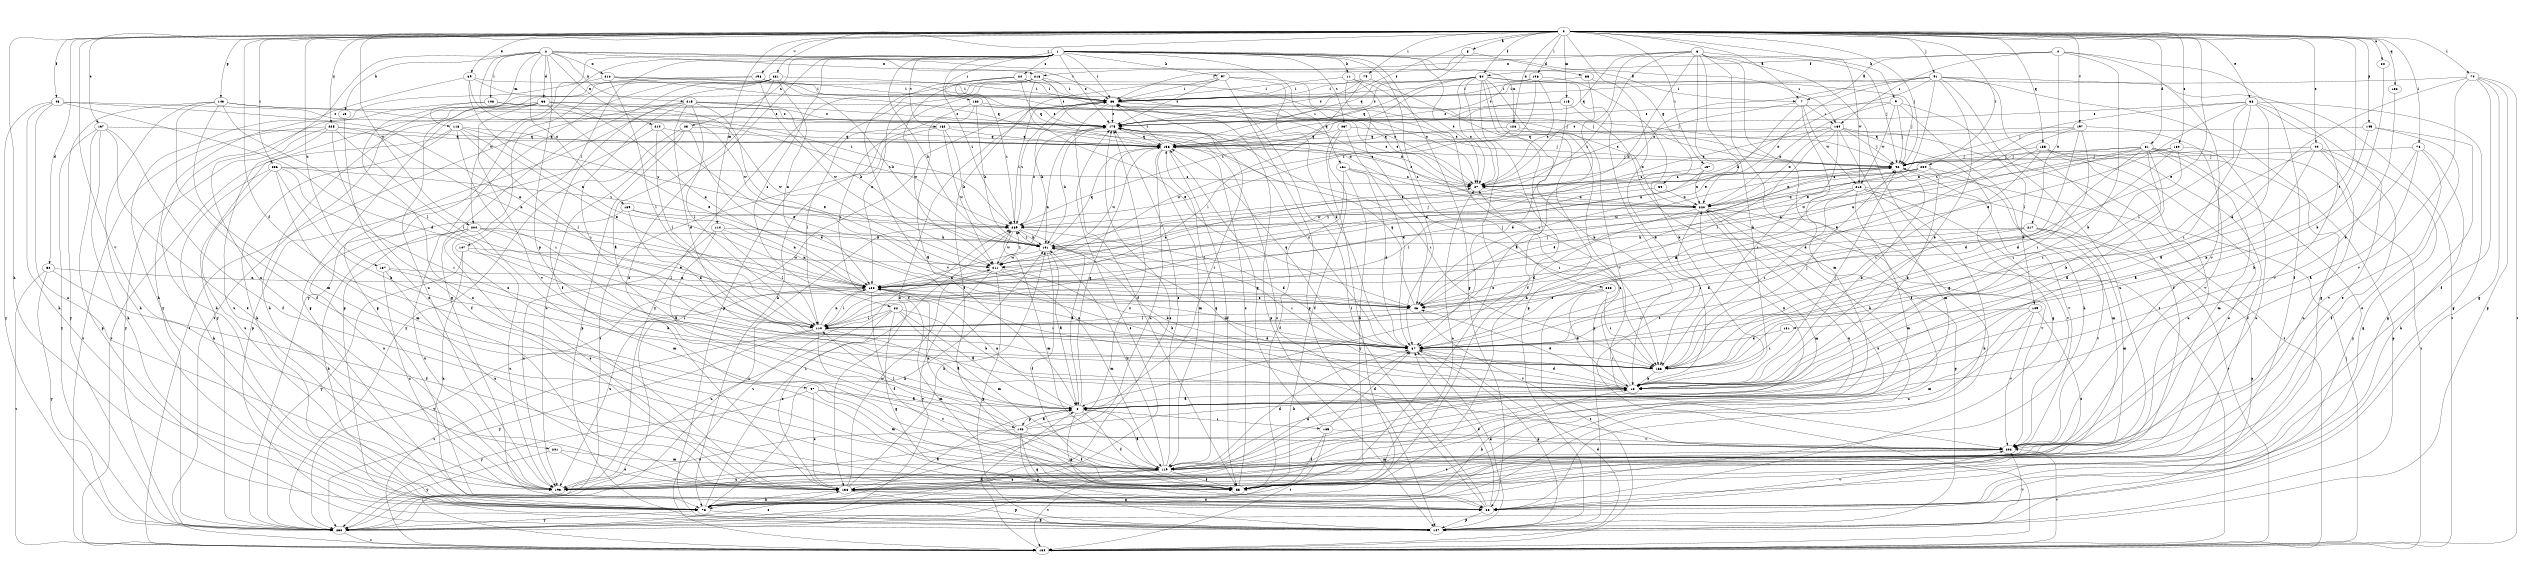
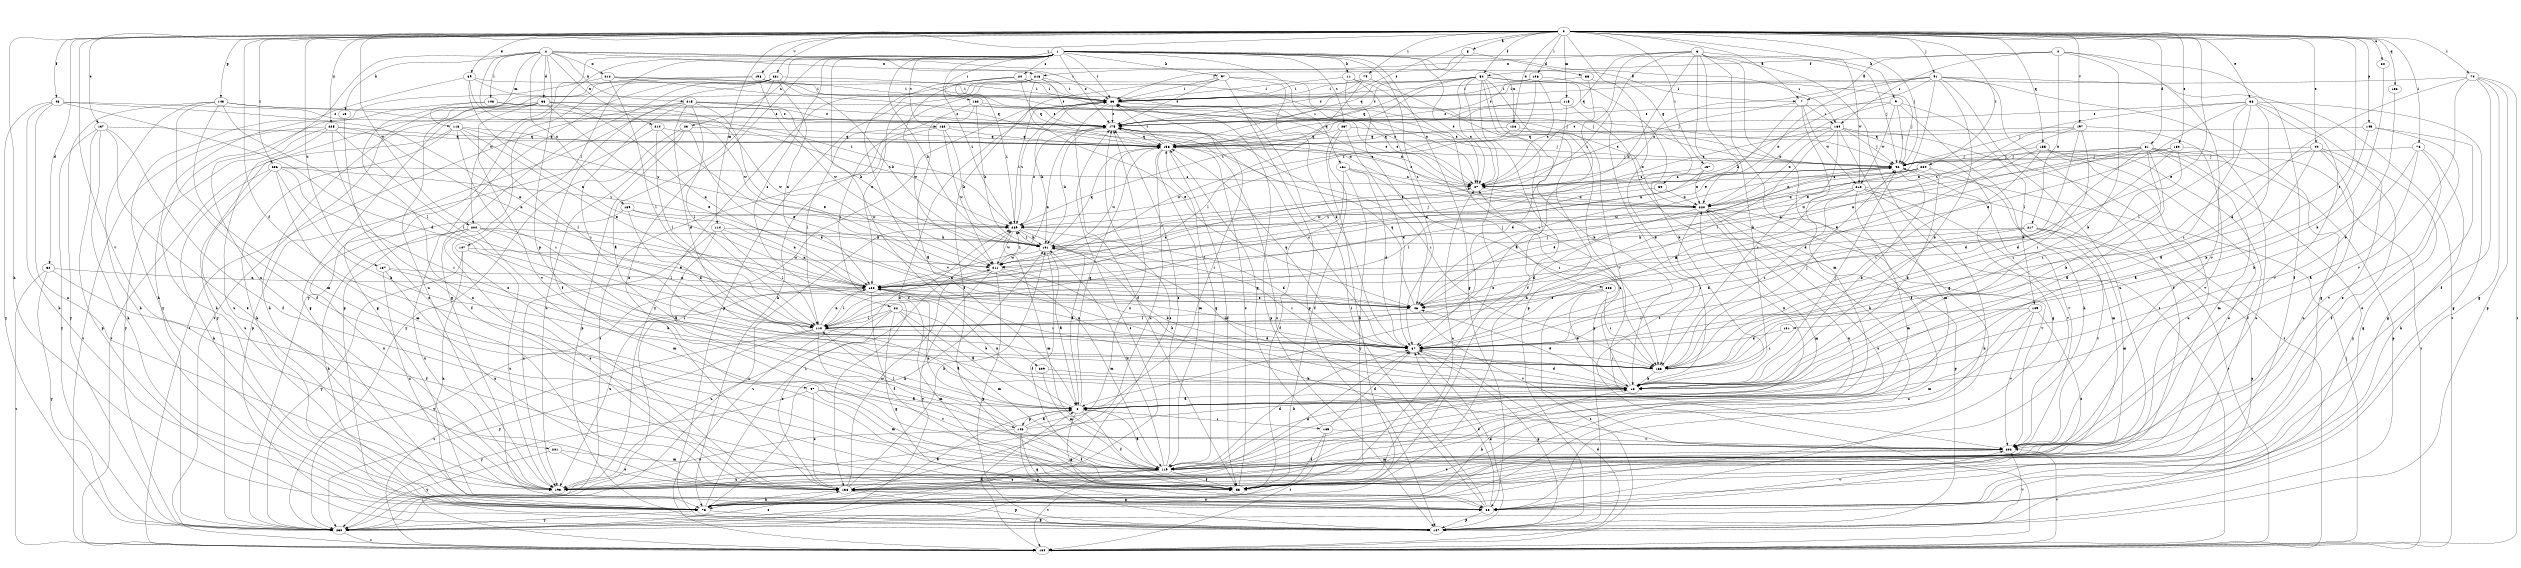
none -> (1042, 369)
